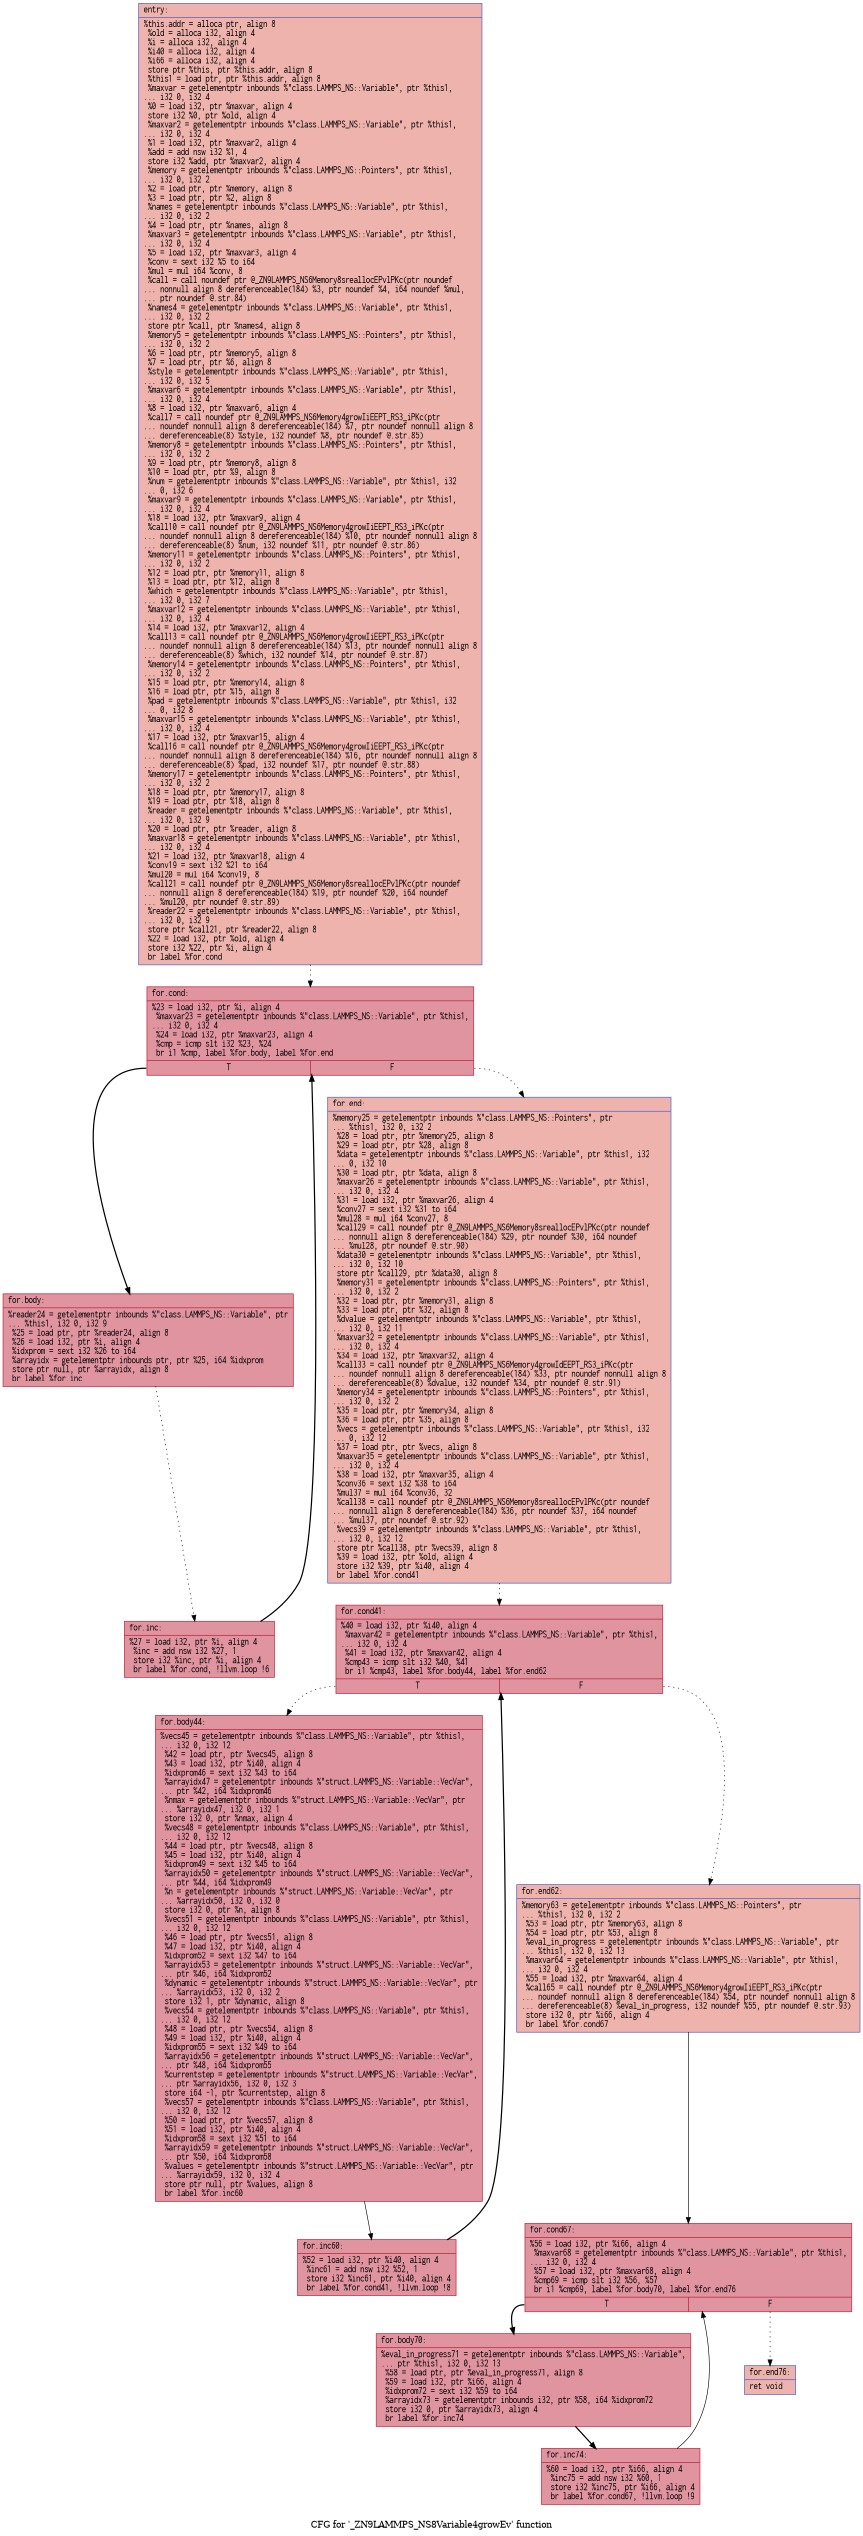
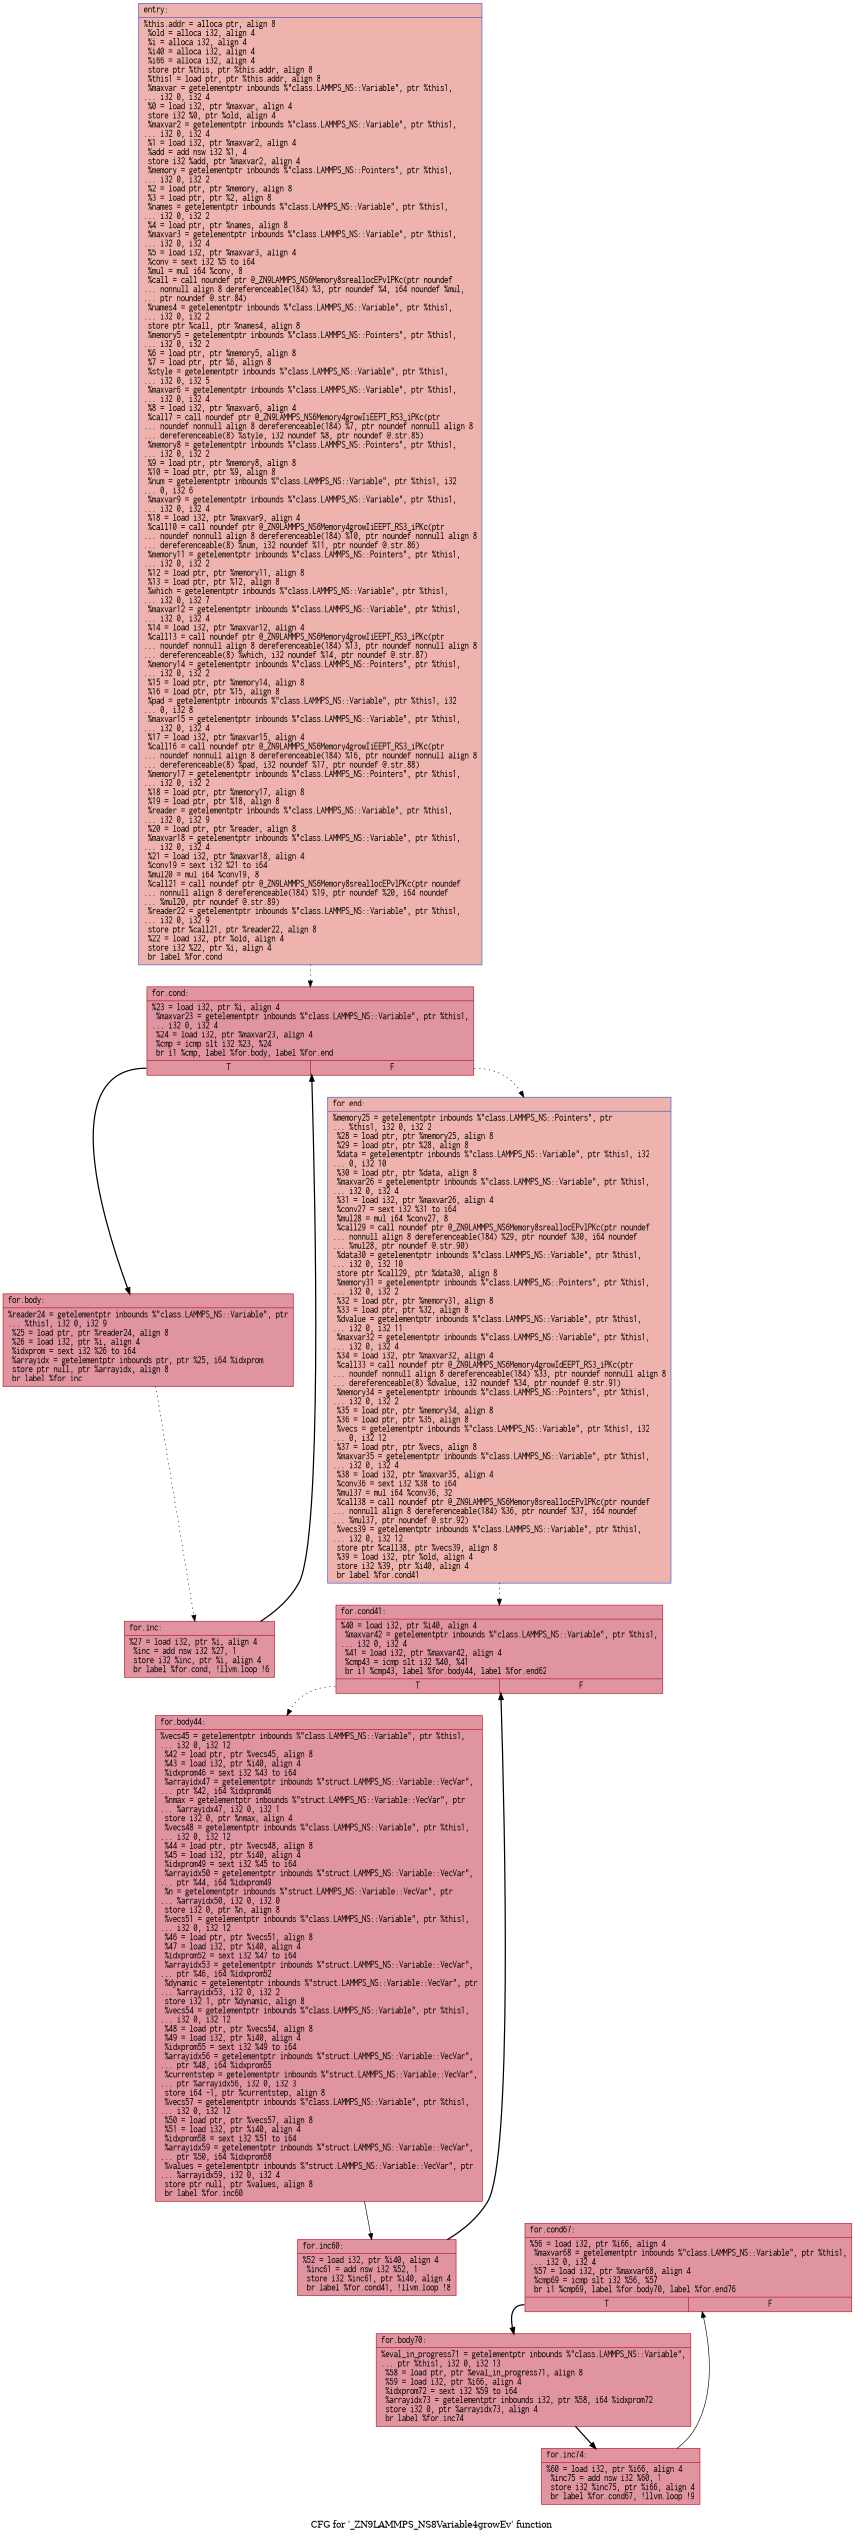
(688, 1958) -> none
(770, 2380) -> none
